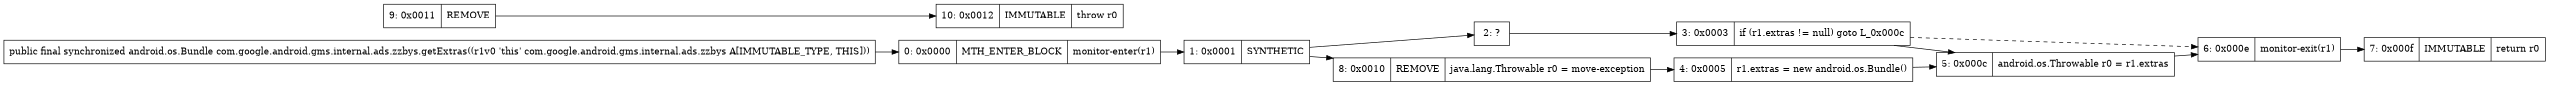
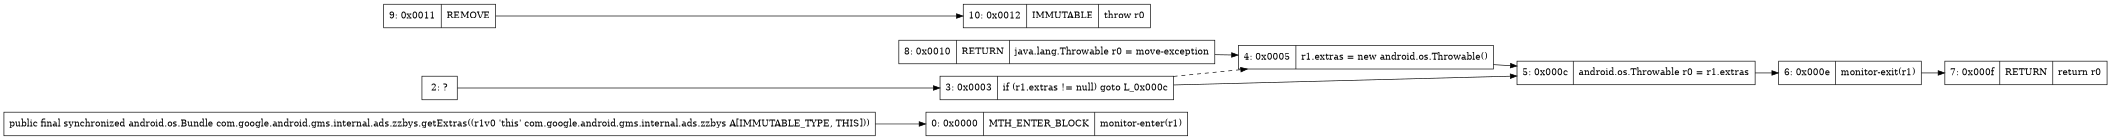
(2051, 42) -> (1207, 73)
(2455, 49) -> (2026, 73)
(1247, 52) -> none
(1418, 69) -> (983, 52)
(1822, 69) -> (1395, 57)
